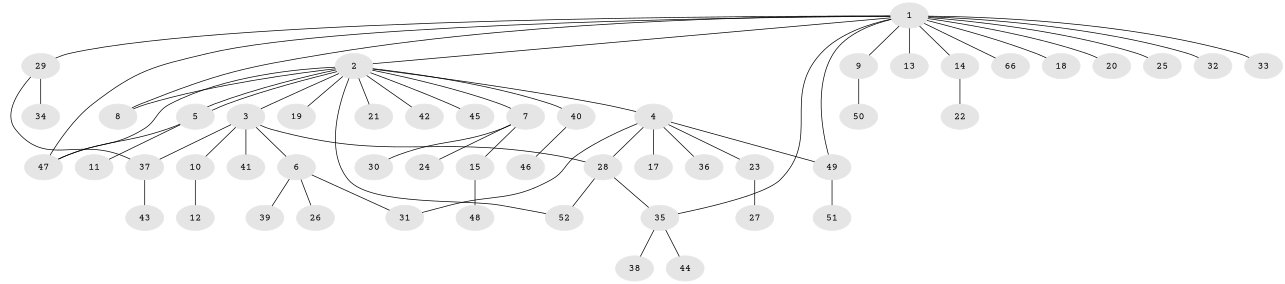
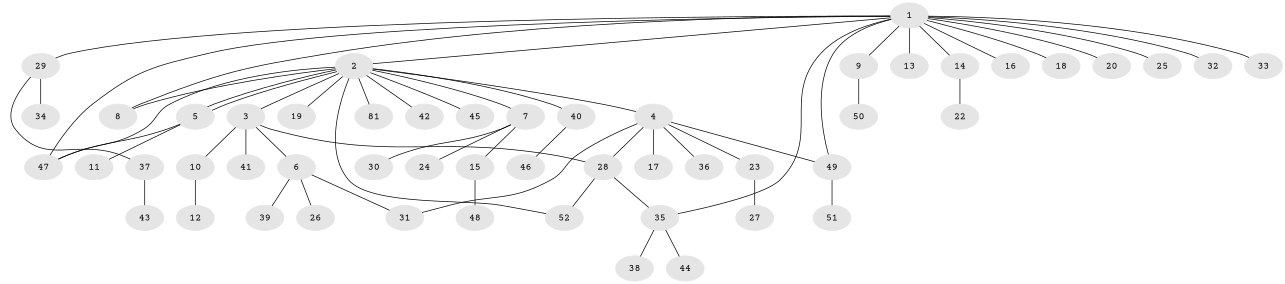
(1011, 66) -> (1011, 66)
(374, 117) -> (374, 117)
(195, 142) -> none
